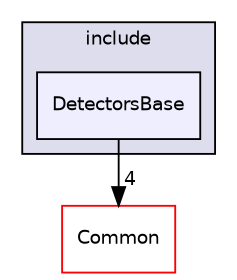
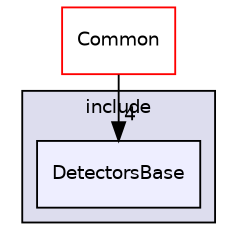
(119, 166) -> (119, 102)
